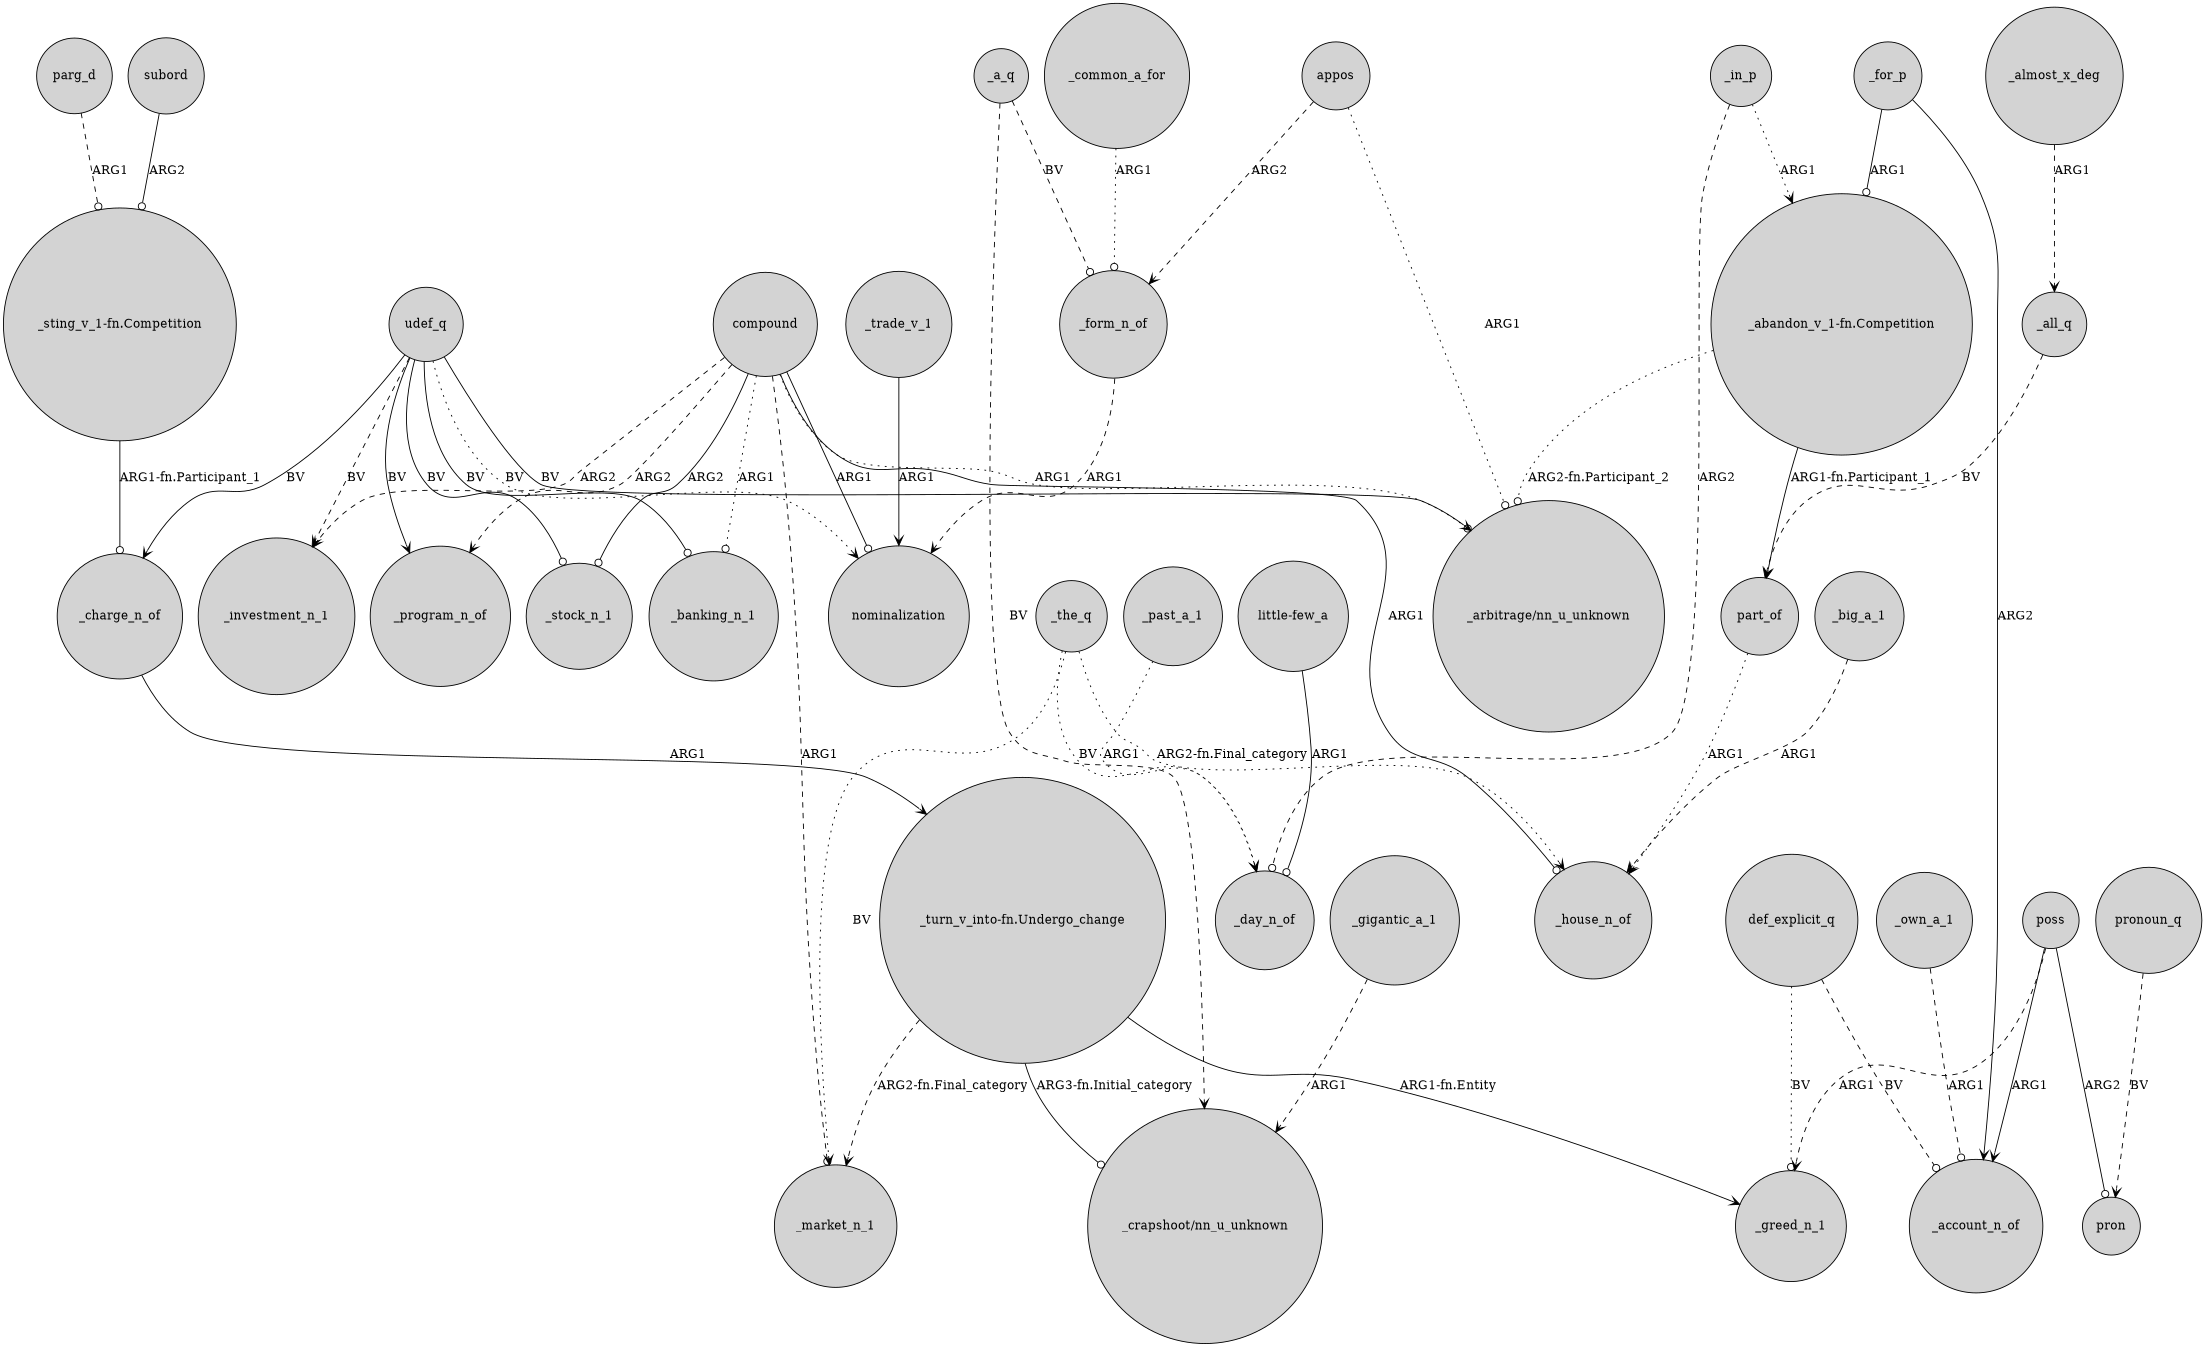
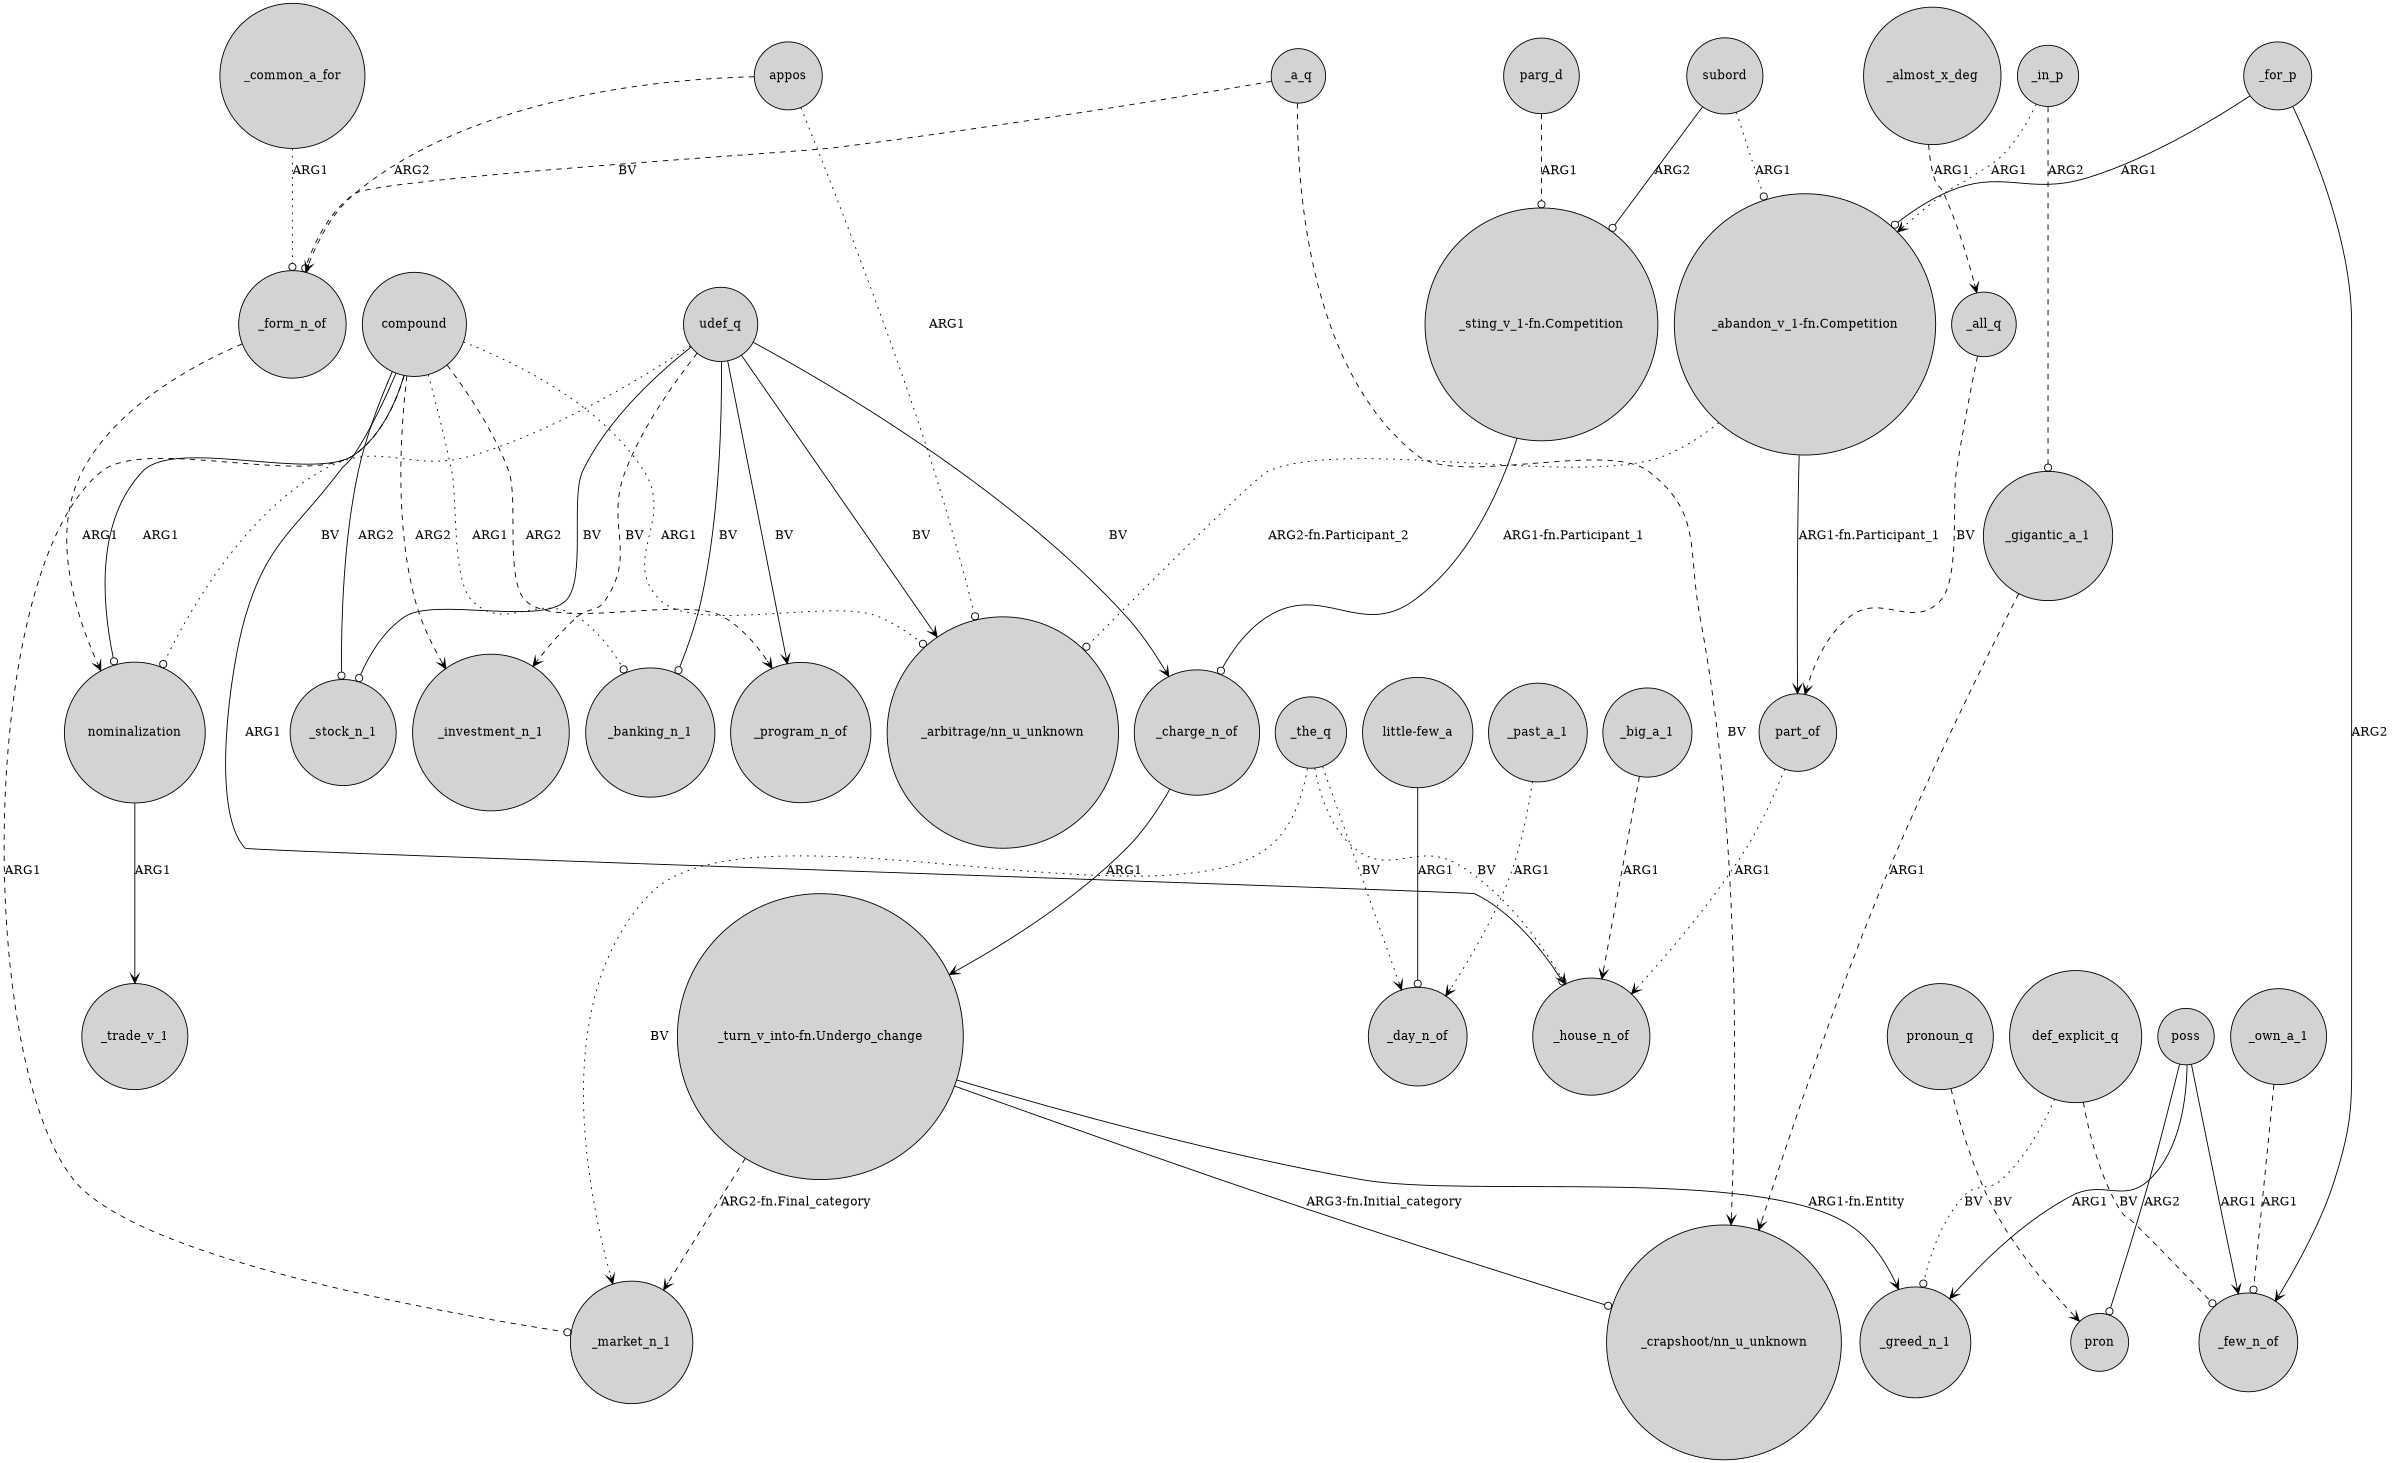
none -> (1749, 153)
(899, 457) -> (135, 889)
(502, 482) -> (394, 458)
(1692, 648) -> (2048, 285)
(1232, 755) -> (1487, 871)
(1929, 1074) -> (2098, 1190)
(1976, 1226) -> (2248, 1342)
